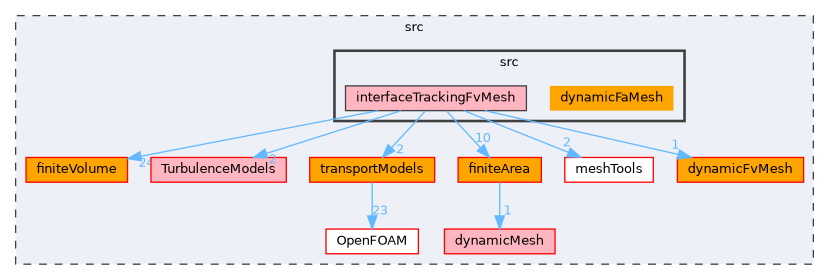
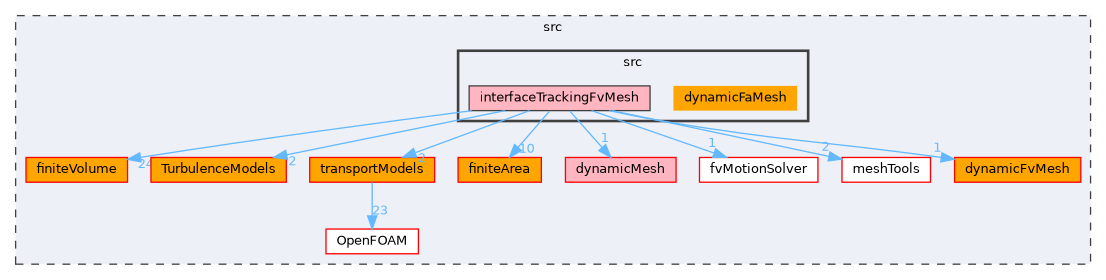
(219, 170) -> (219, 170)
none -> (759, 170)
(500, 199) -> (586, 129)
